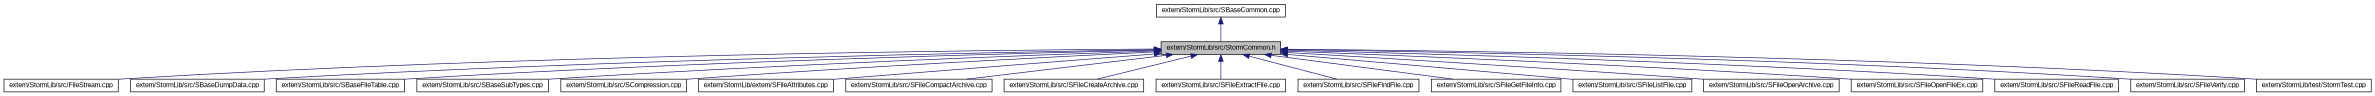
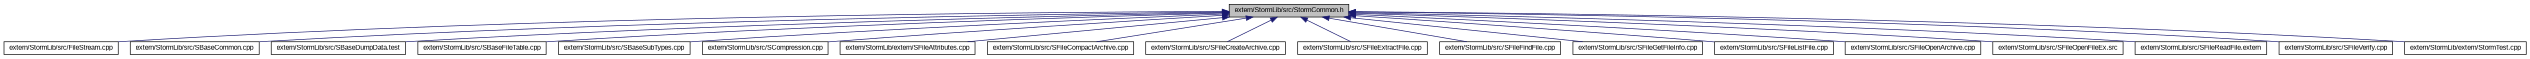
(1221, 33) -> (741, 22)
(197, 86) -> (338, 48)
(1917, 86) -> (2058, 48)
(2057, 86) -> (2201, 48)
(2314, 86) -> (2465, 48)
